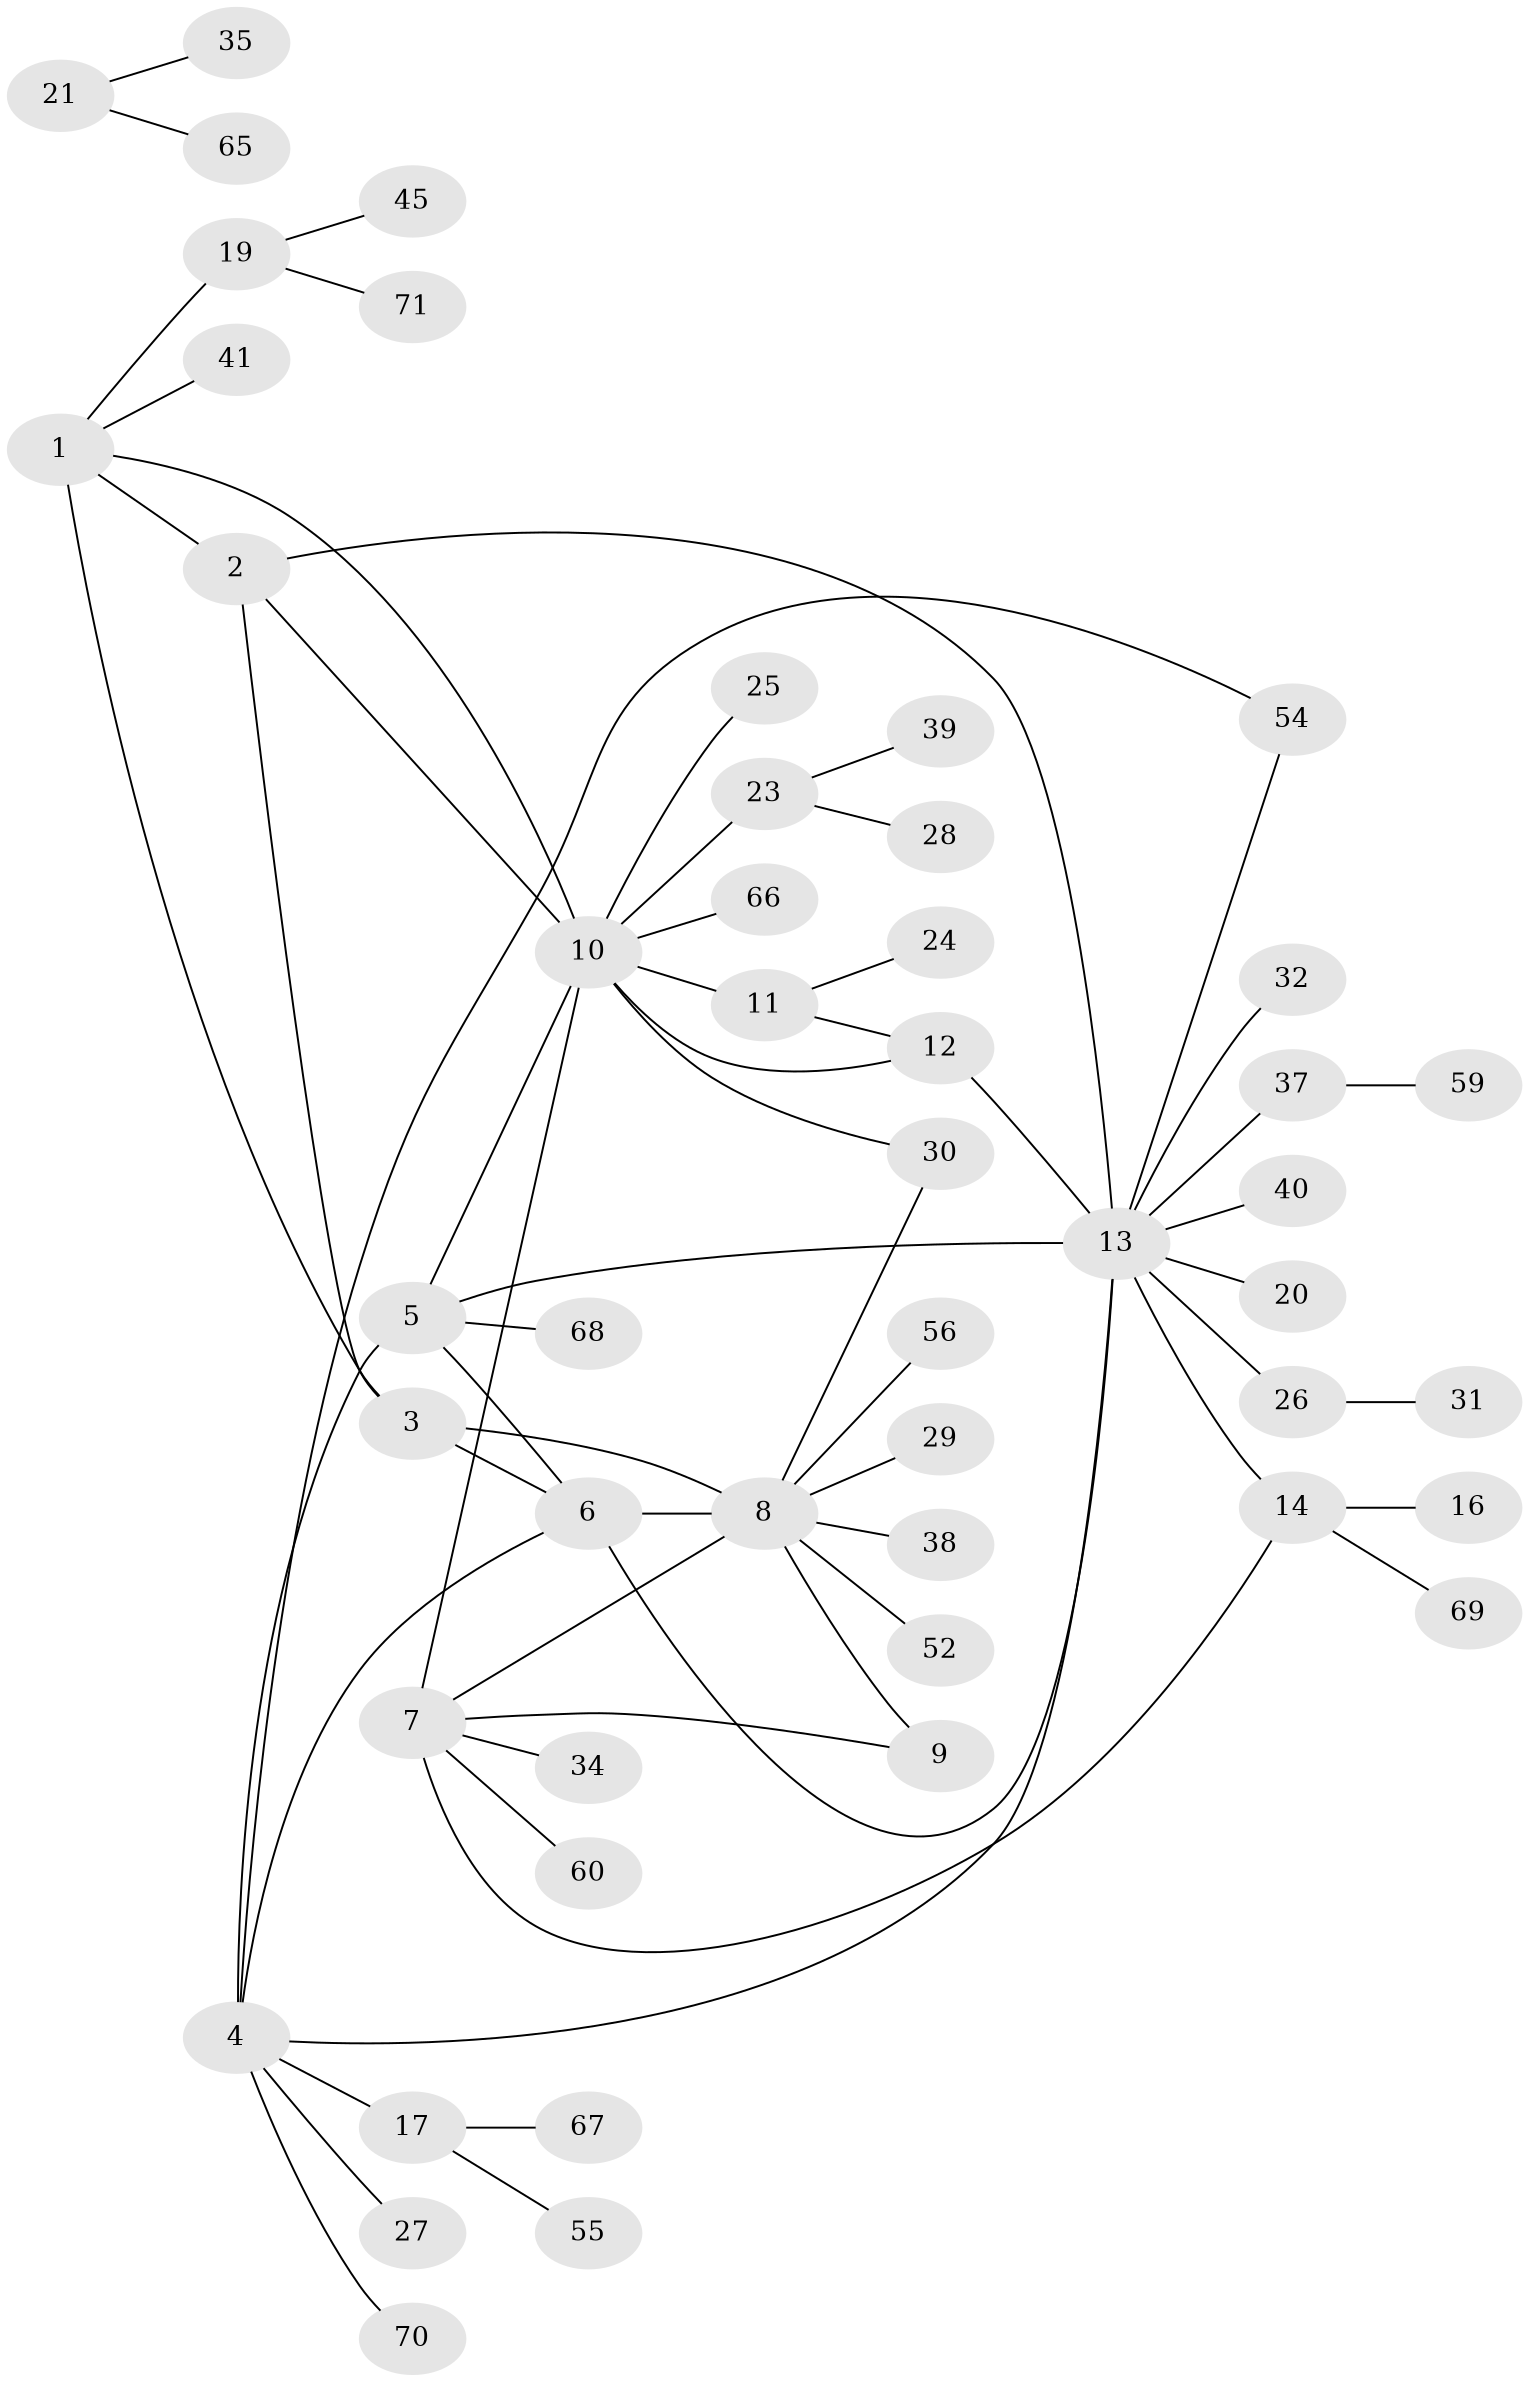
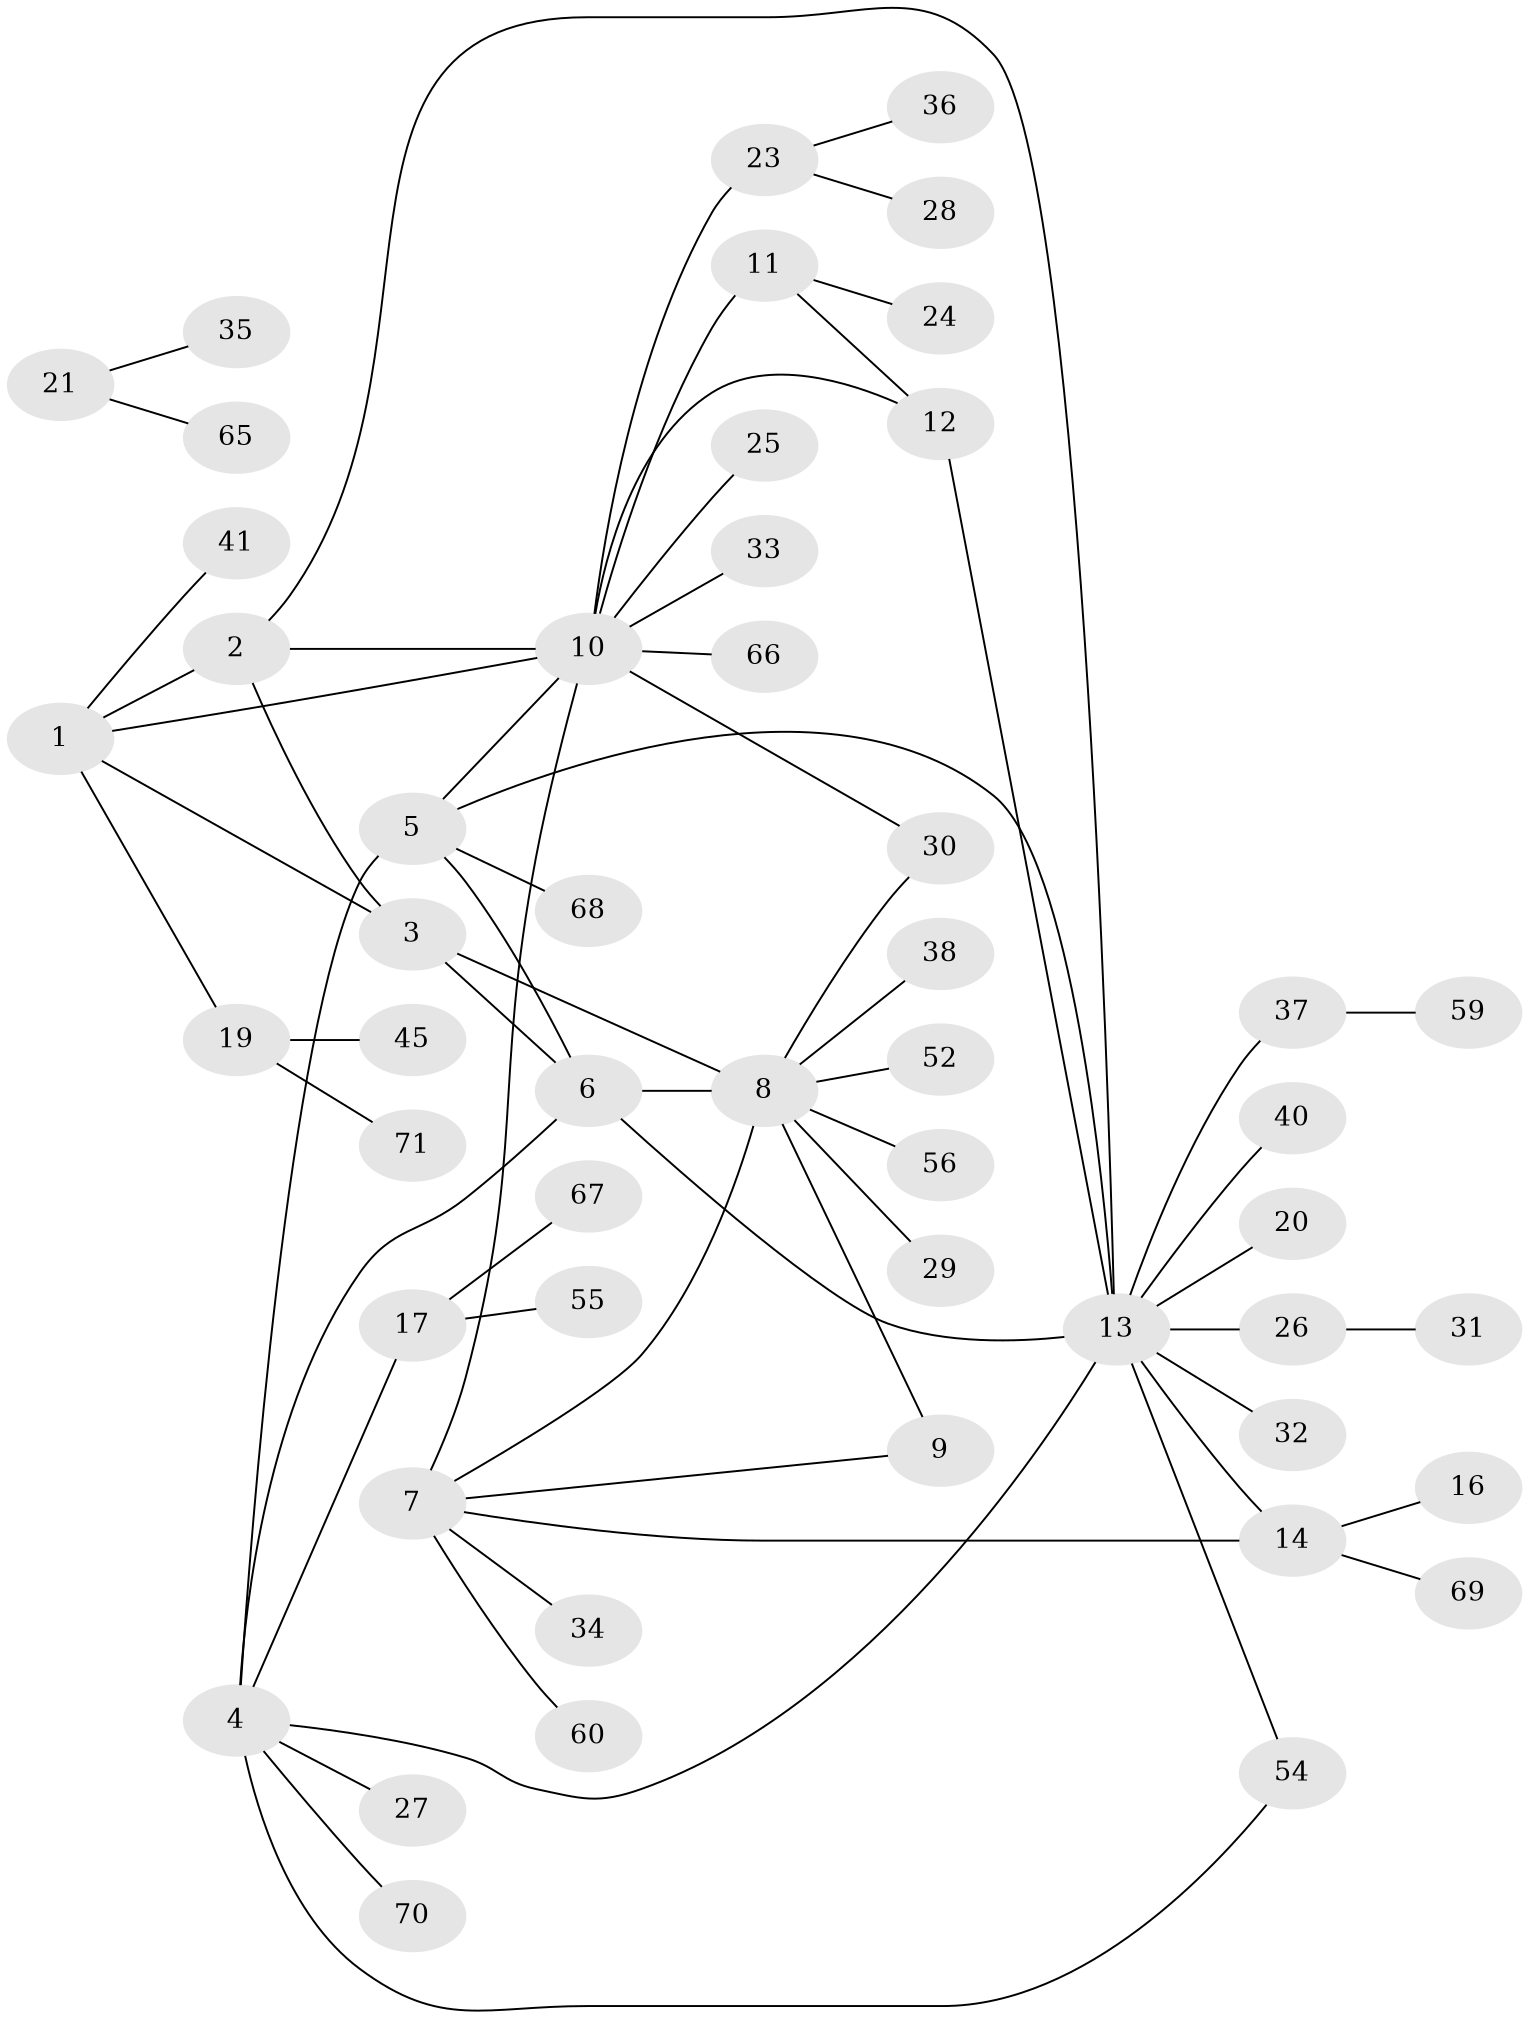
none -> (765, 551)
(941, 731) -> (941, 107)
